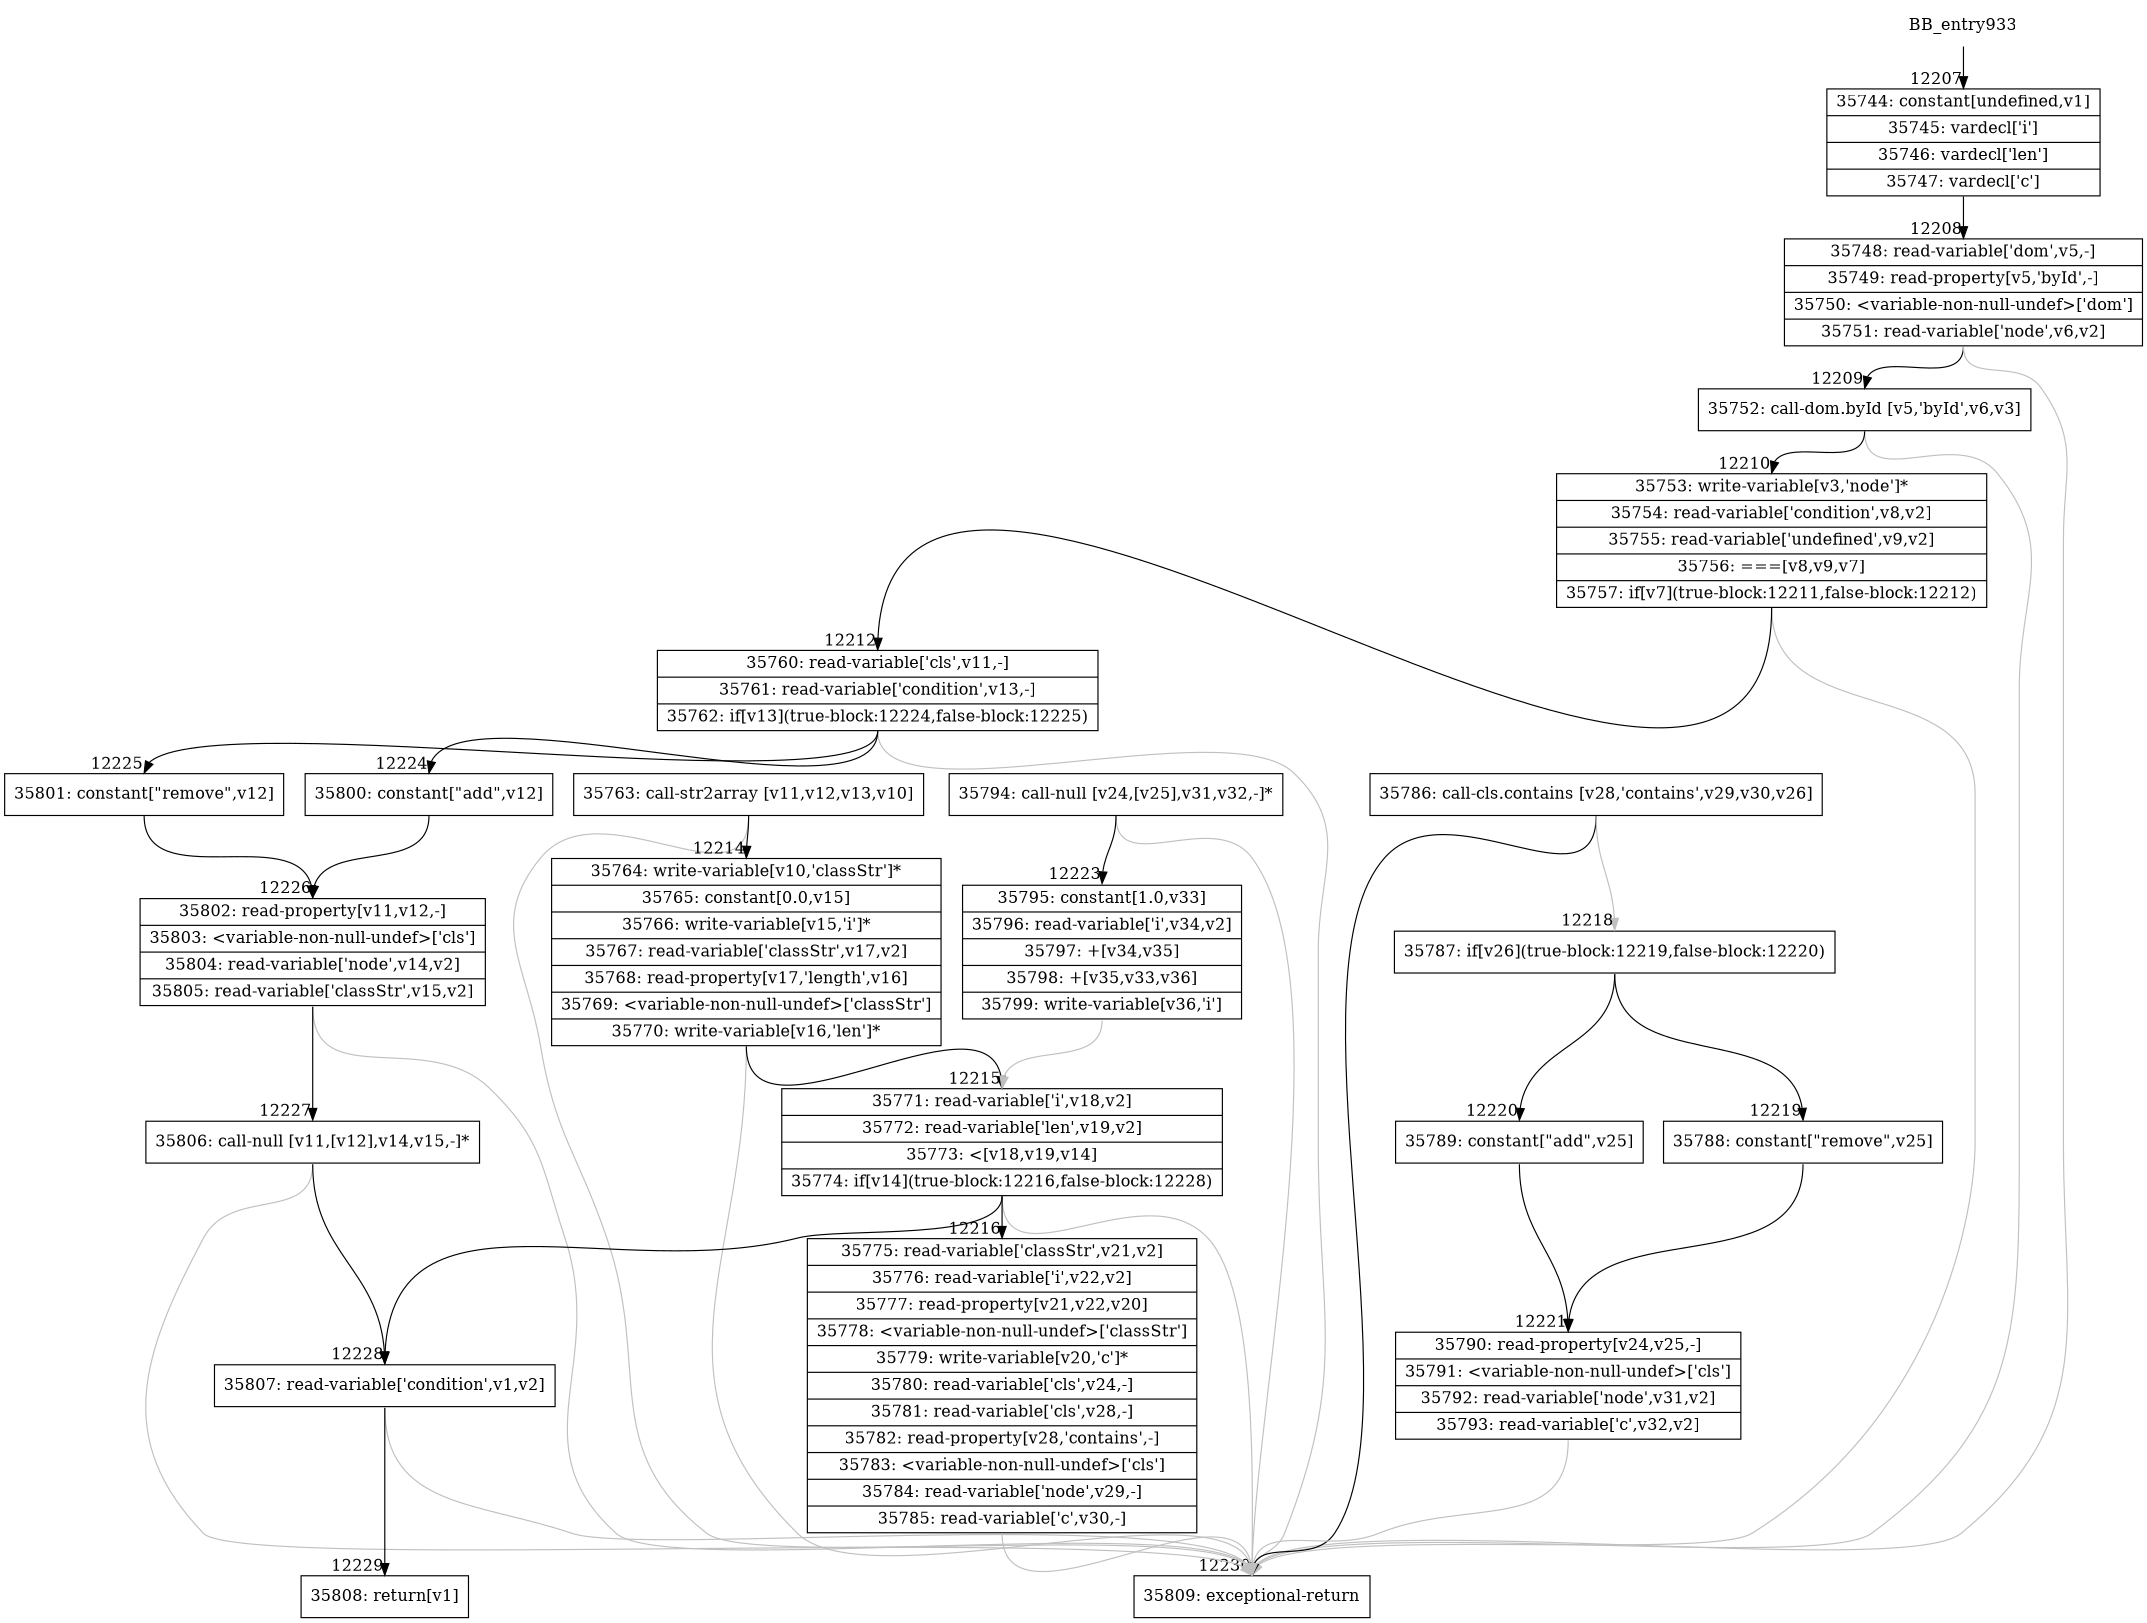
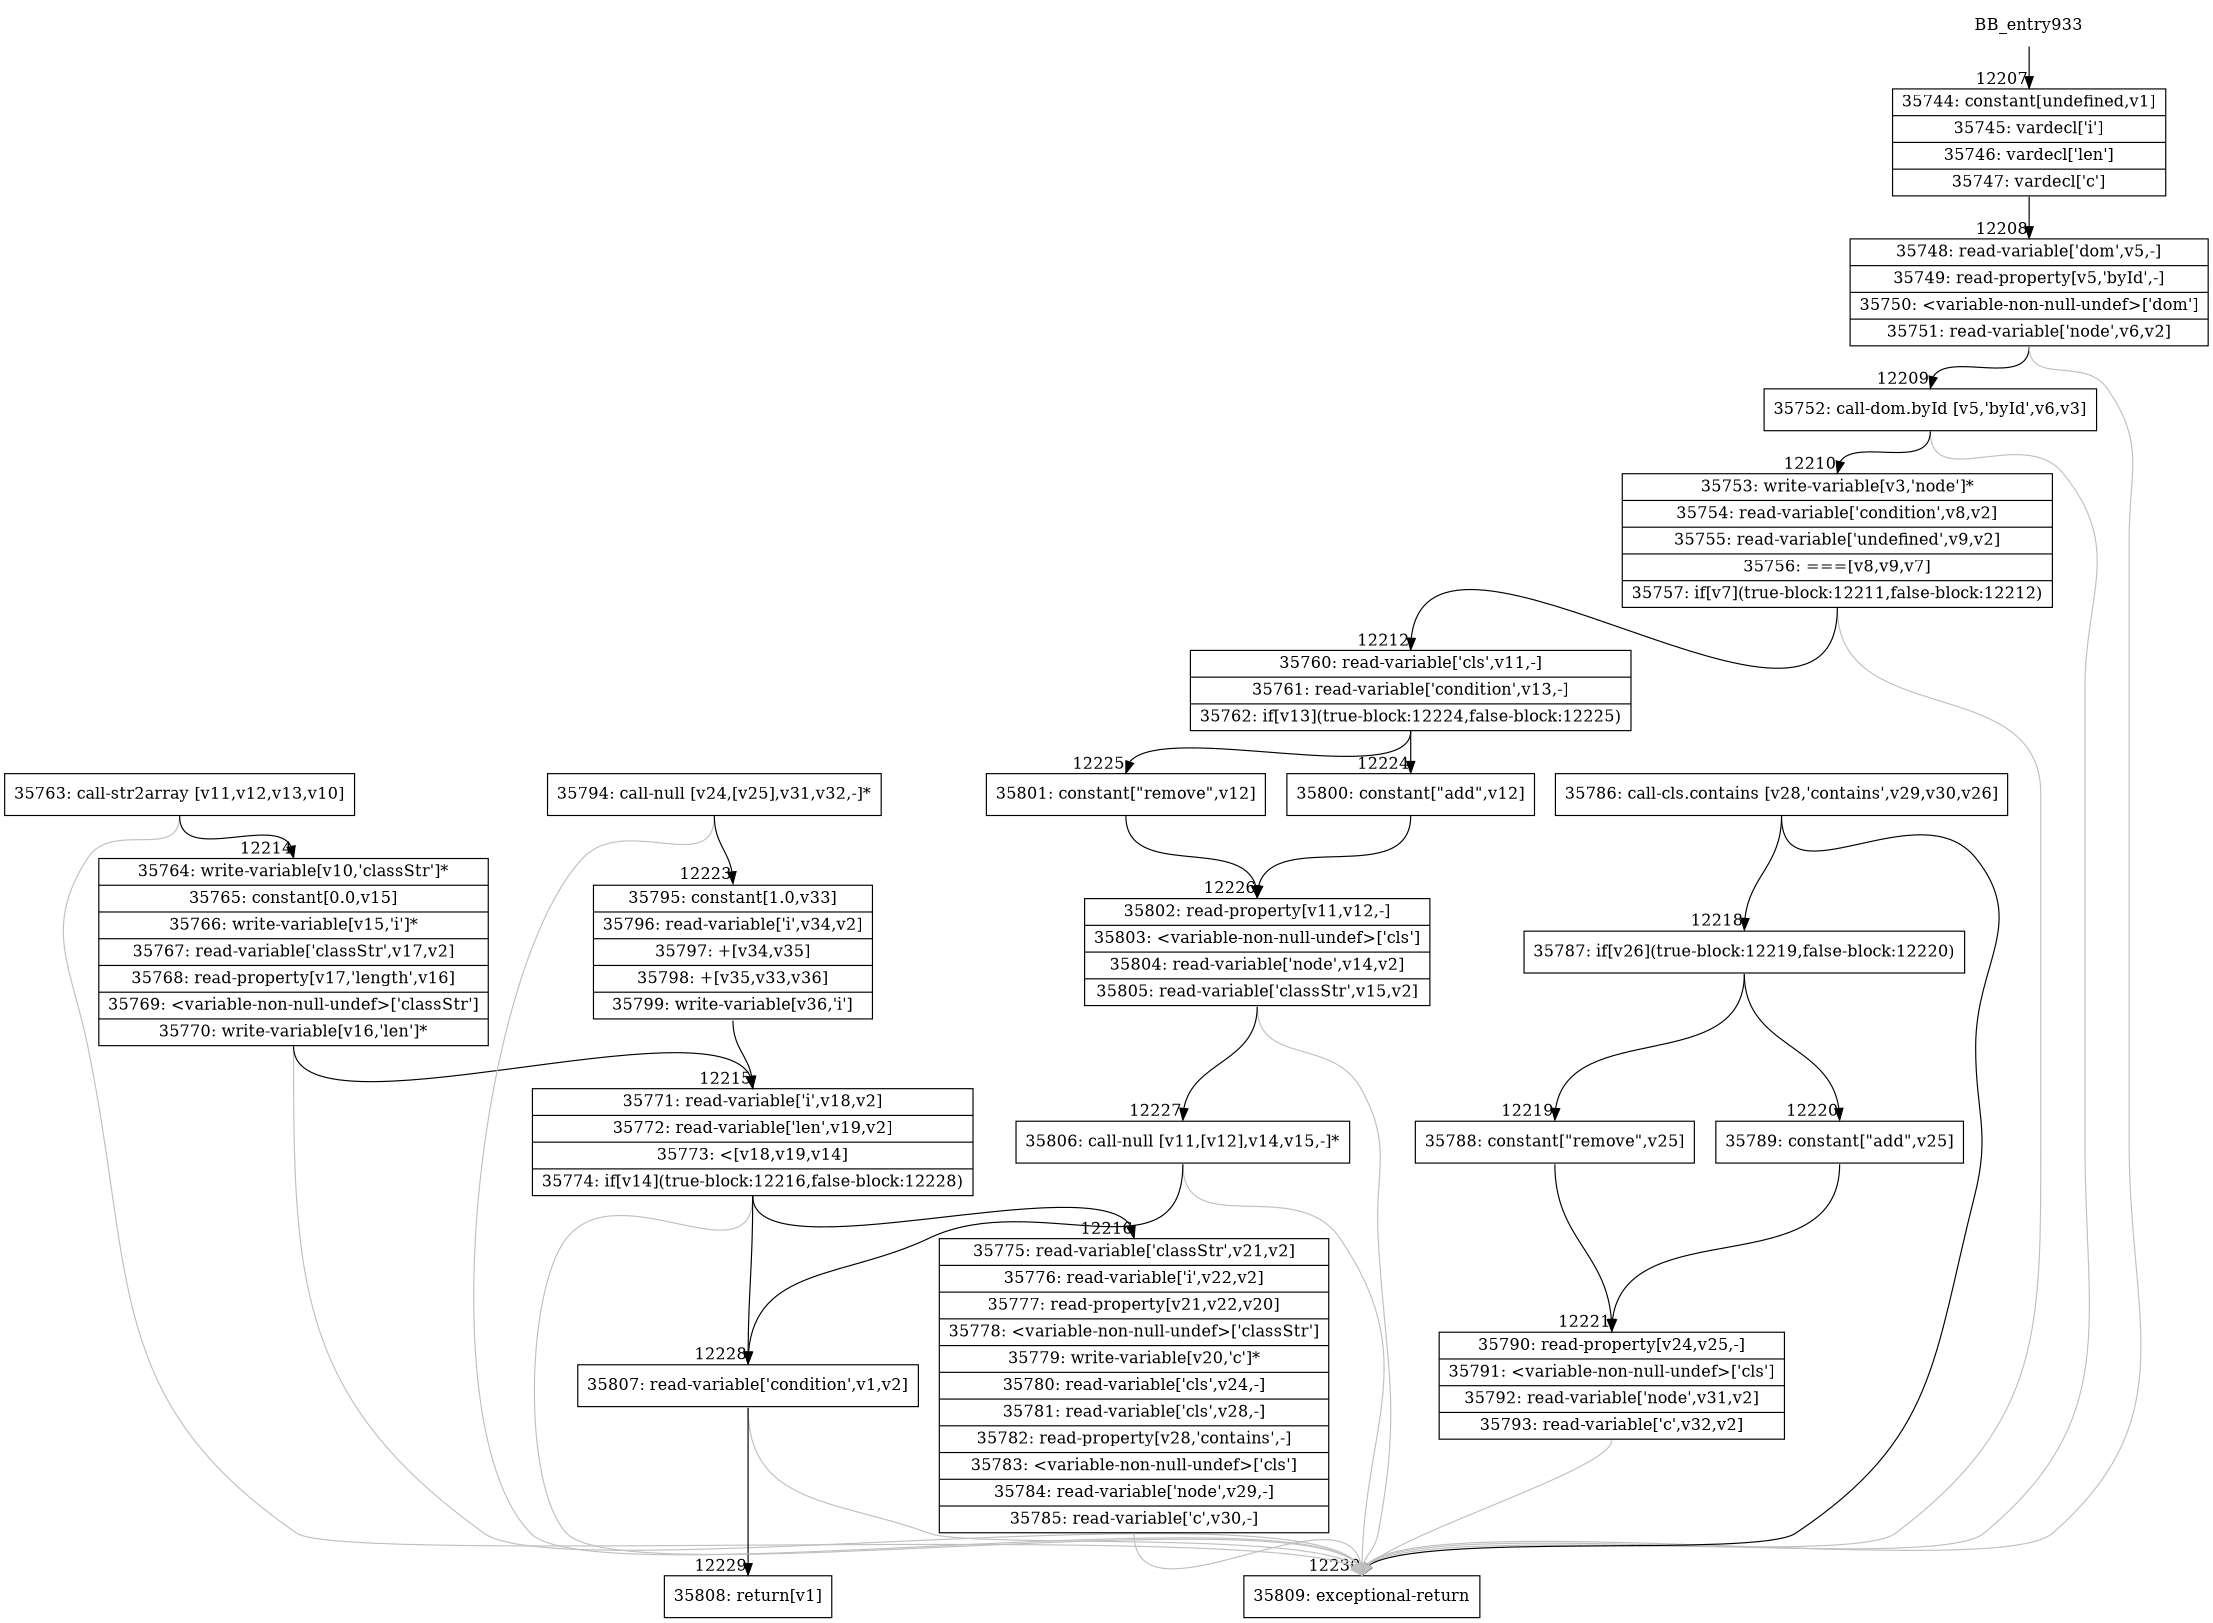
(1604, 867) -> (1766, 868)
(1318, 954) -> none
(1058, 1054) -> (740, 1049)
